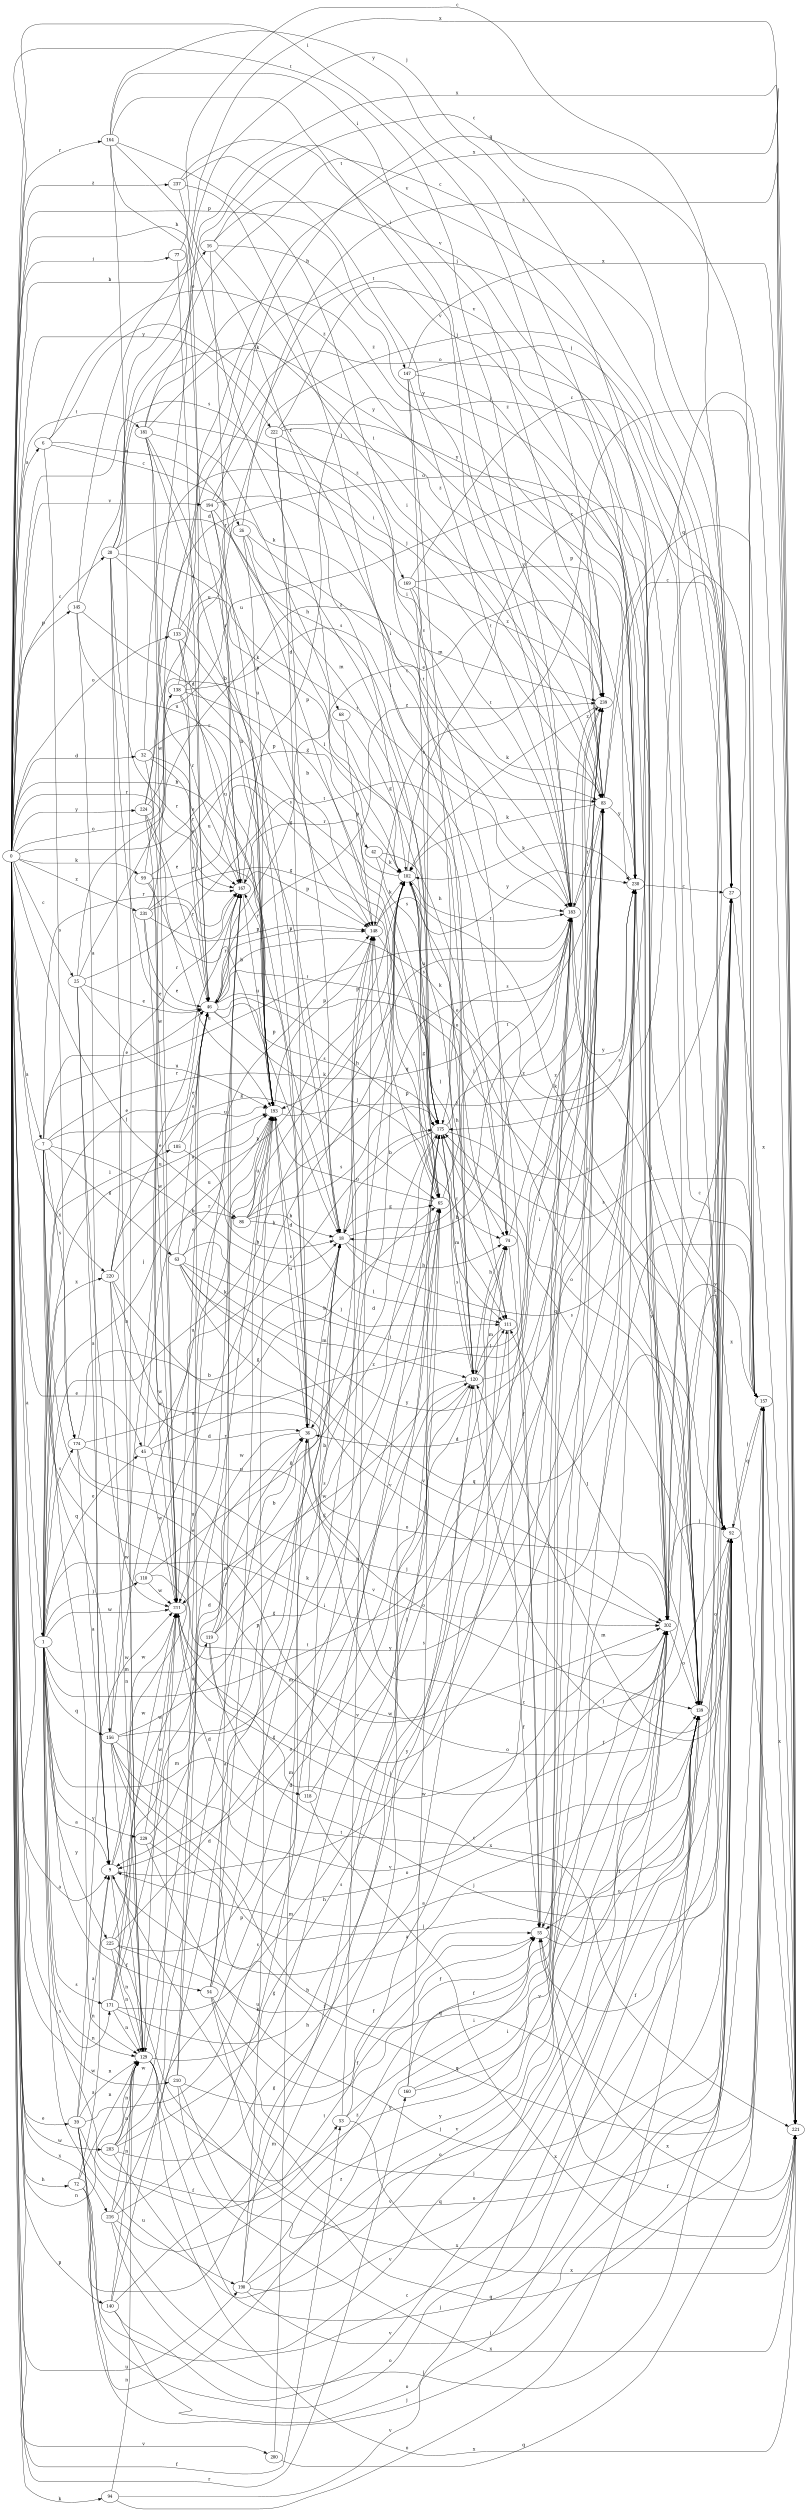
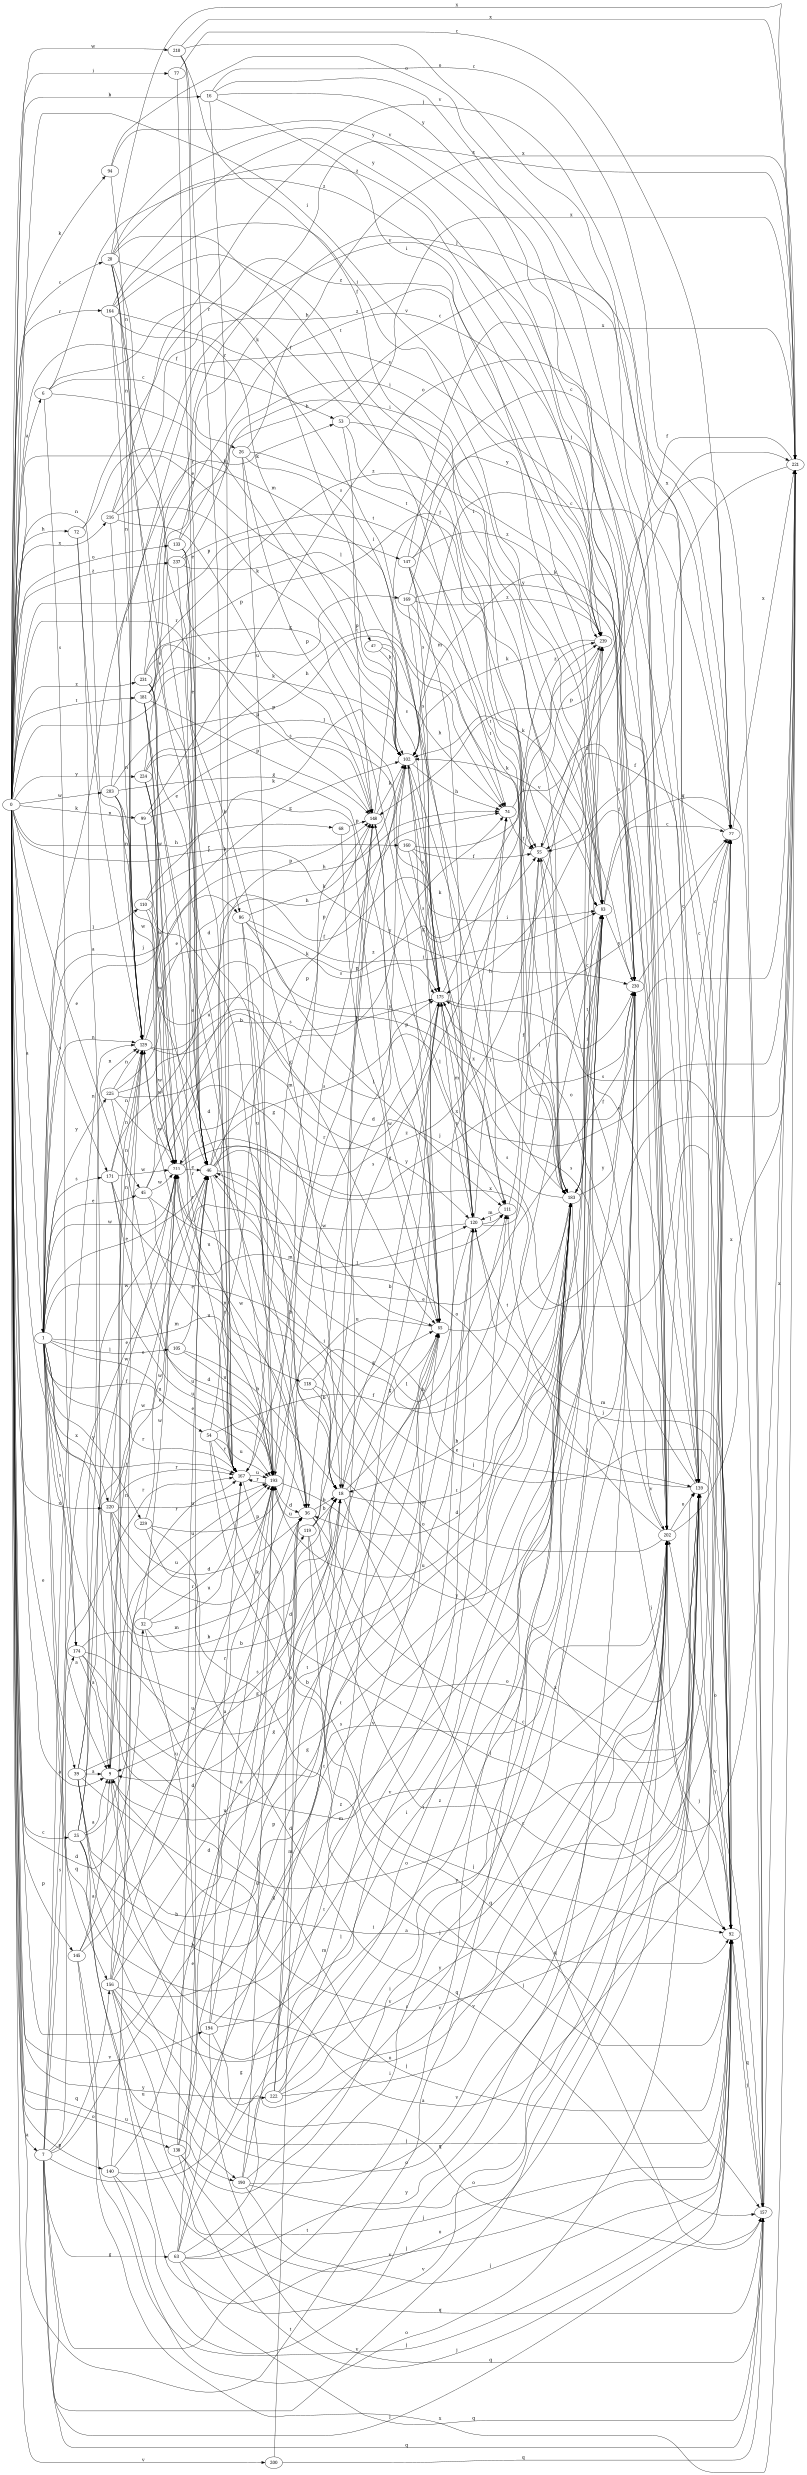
(231, 1155) -> (127, 1424)
